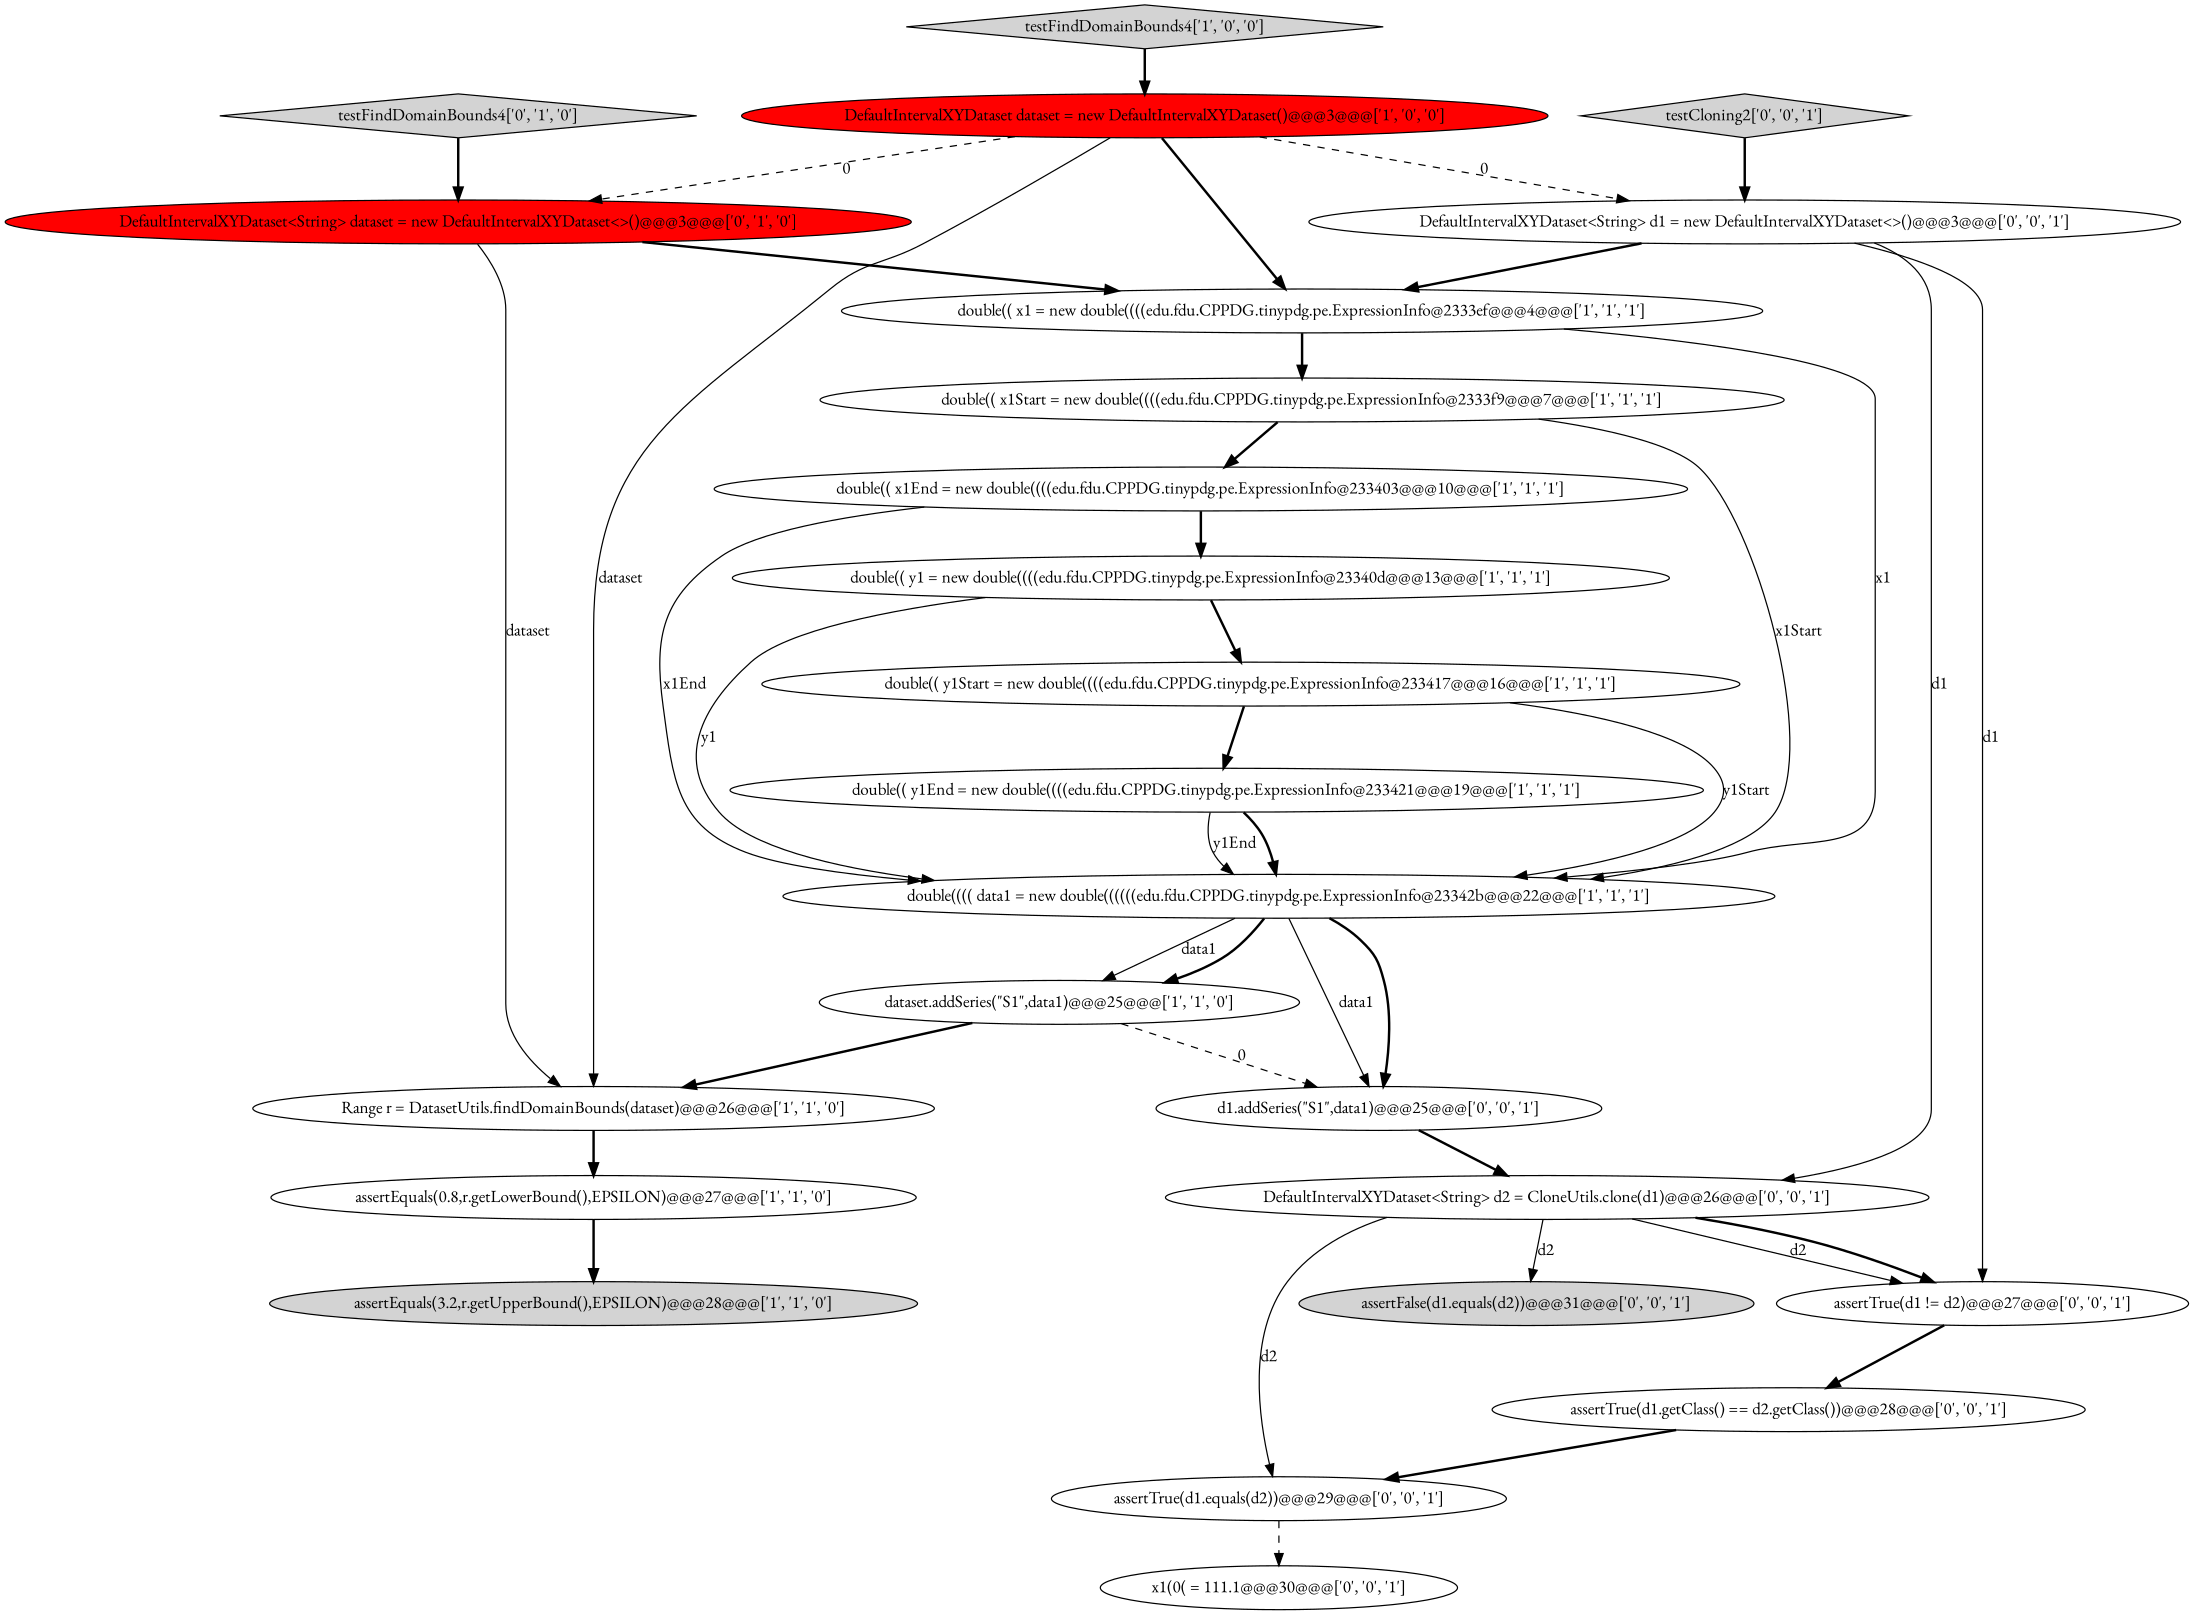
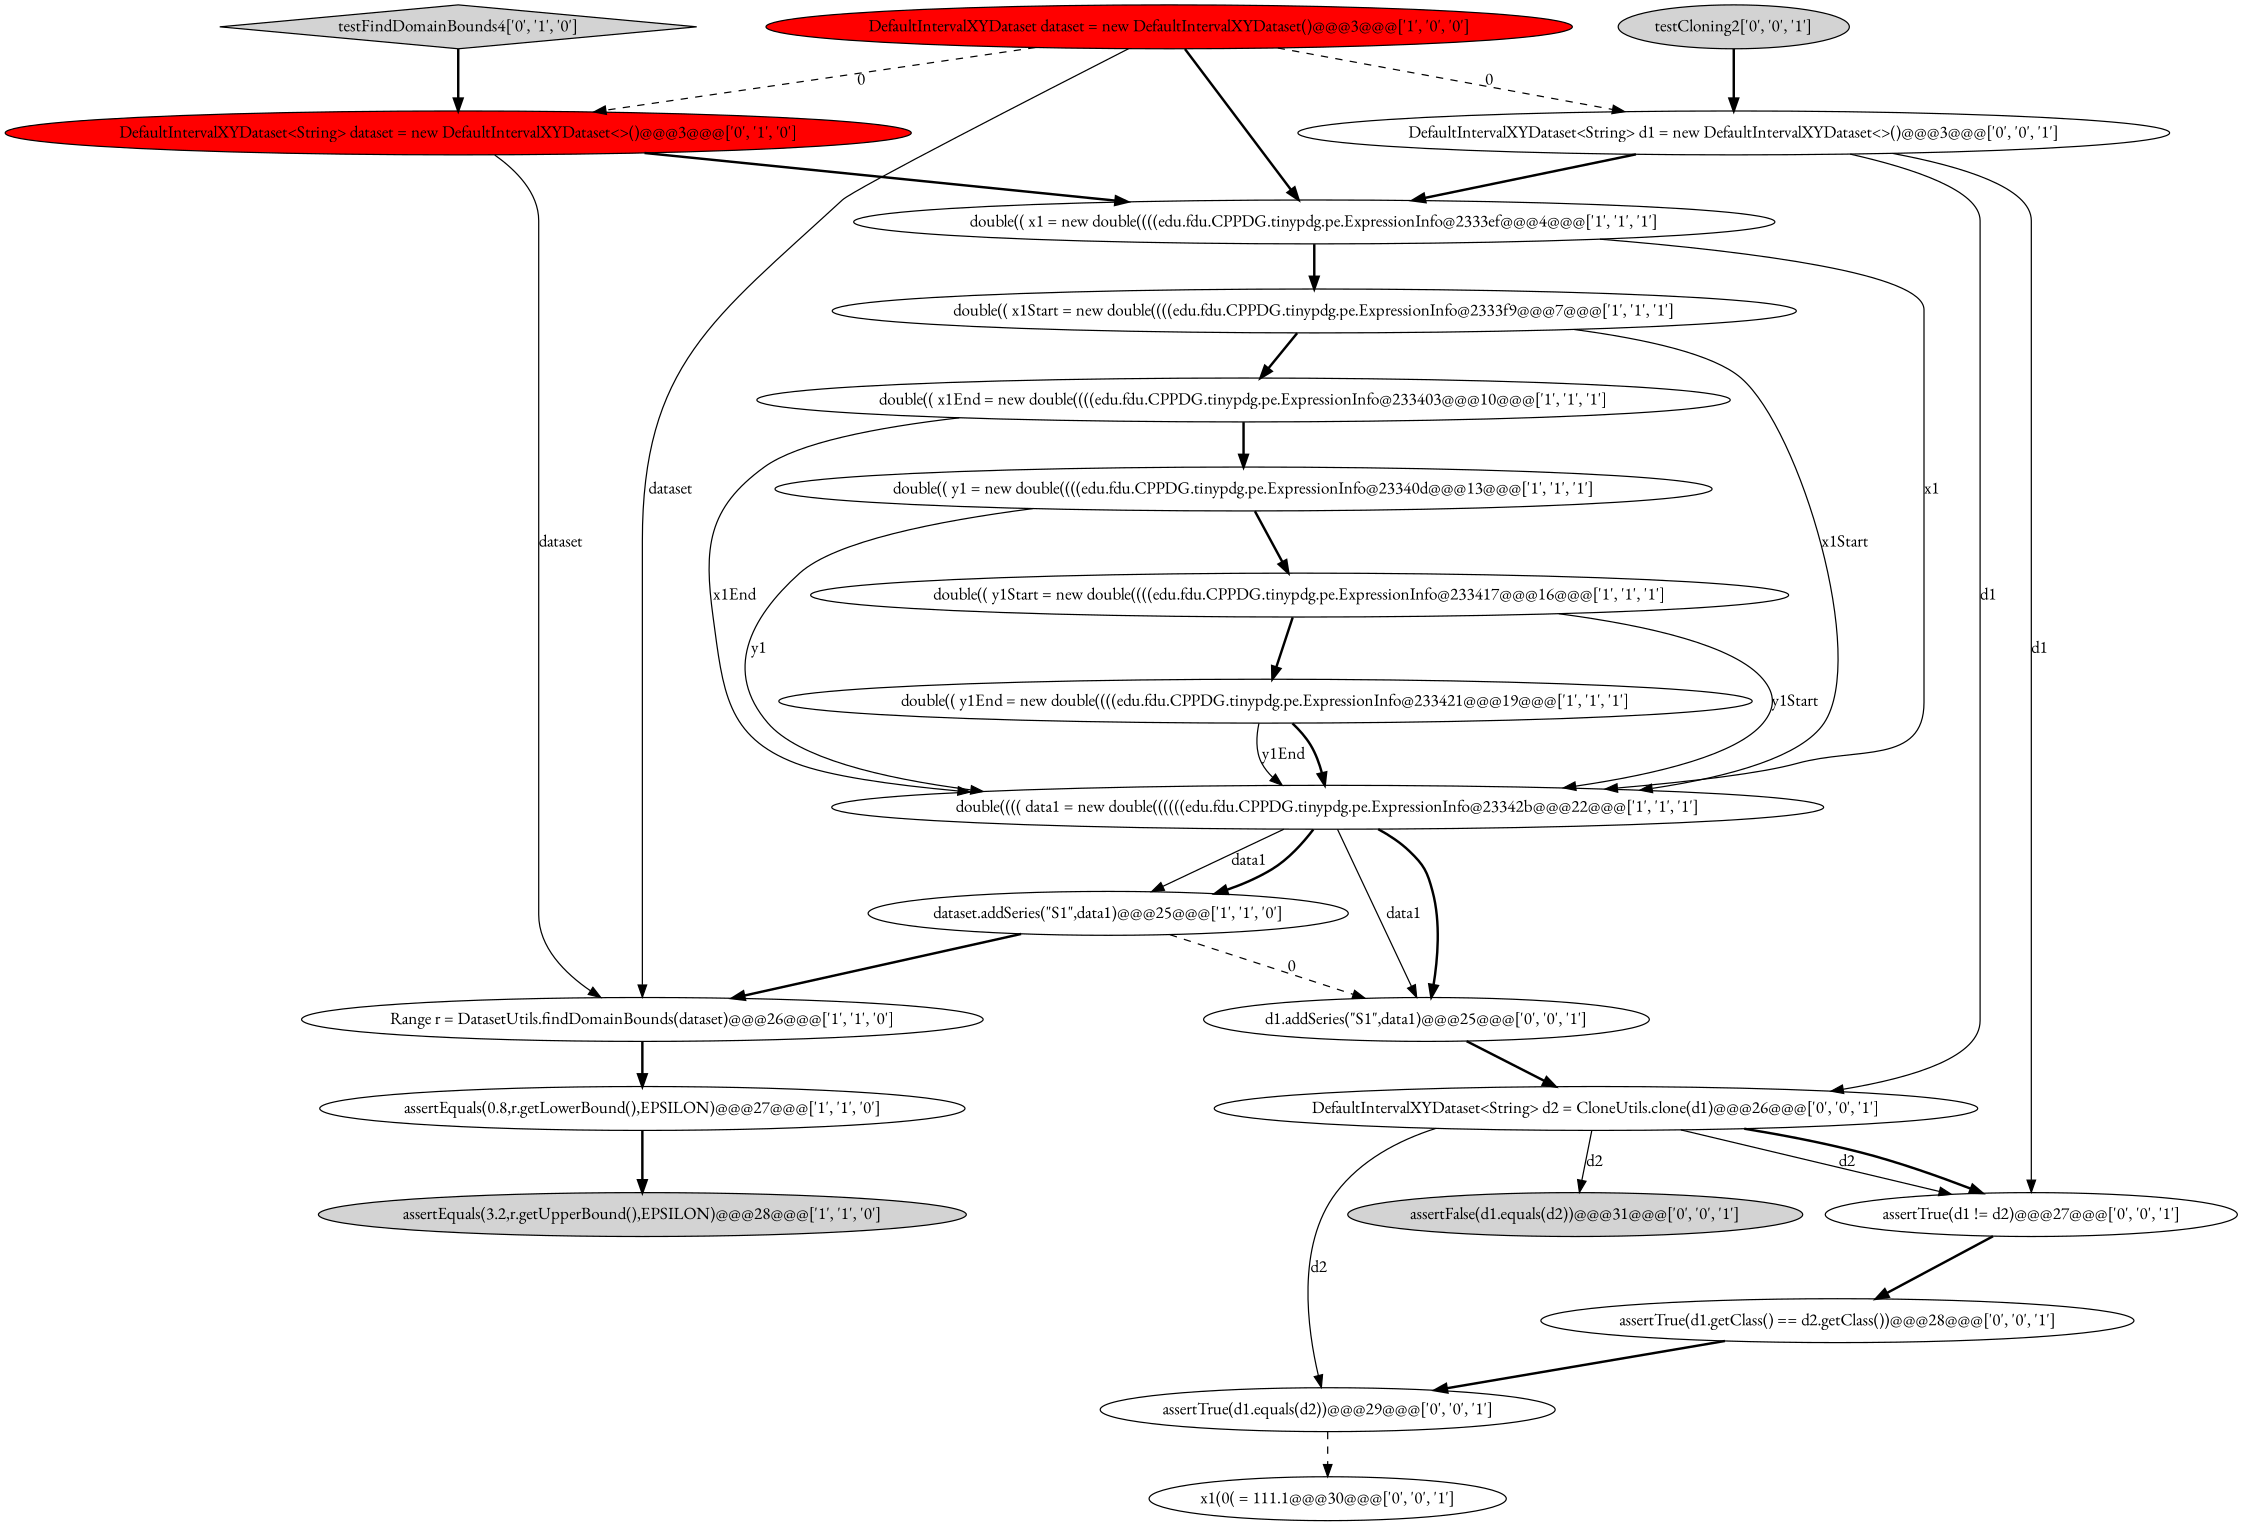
(1145, 27) -> none
(1745, 116) -> (1734, 27)
